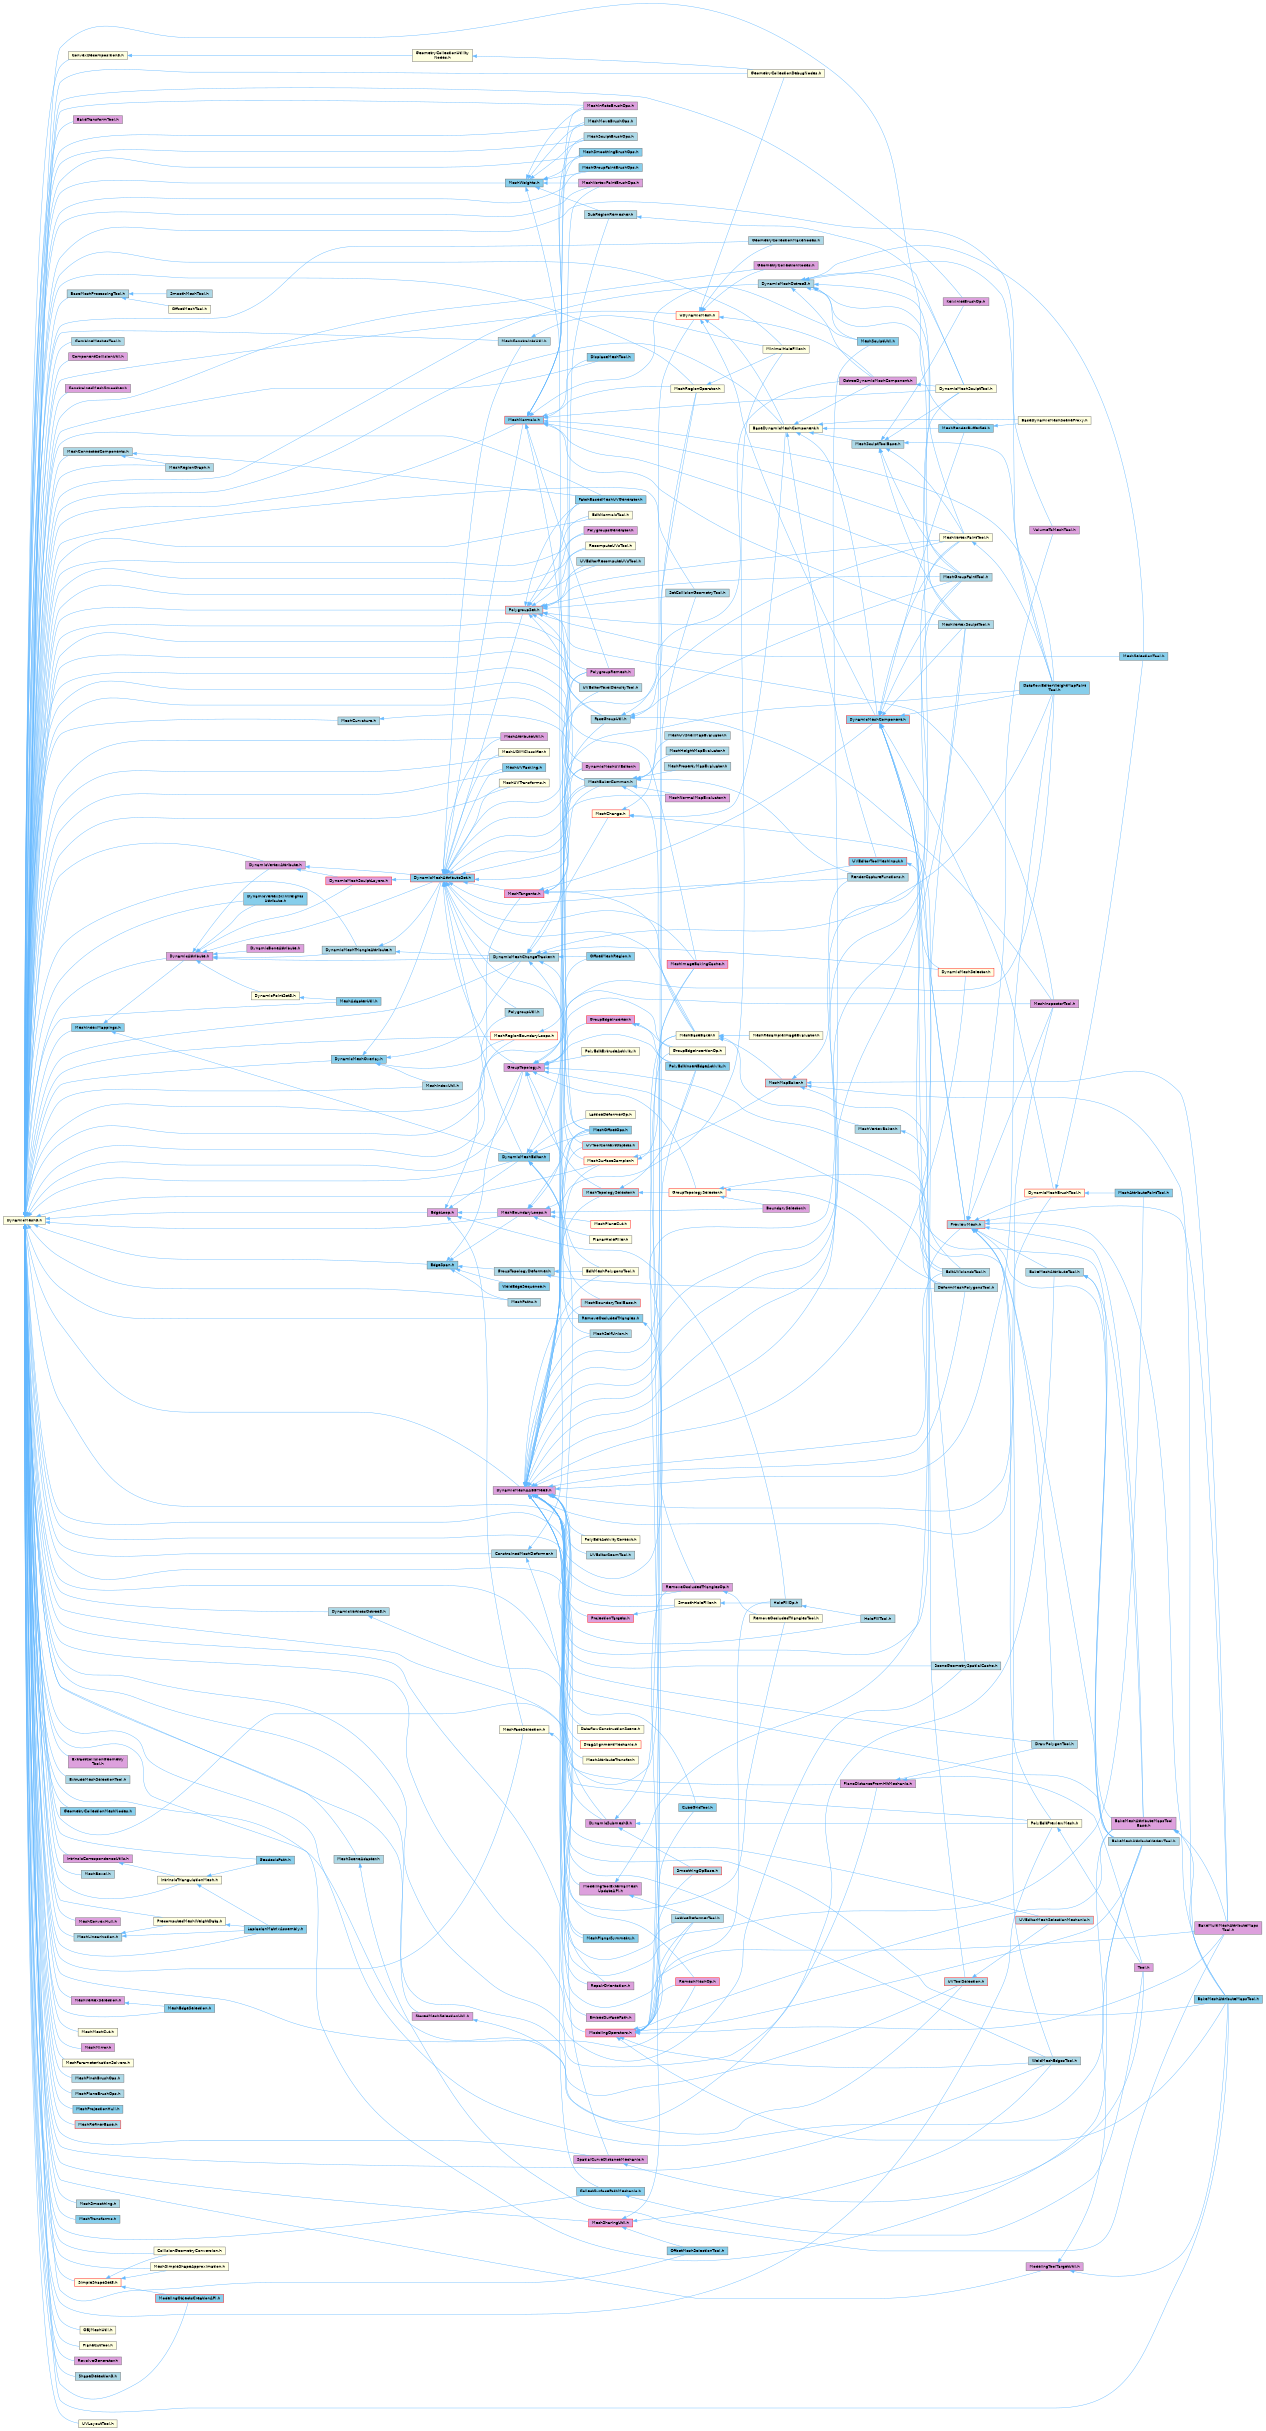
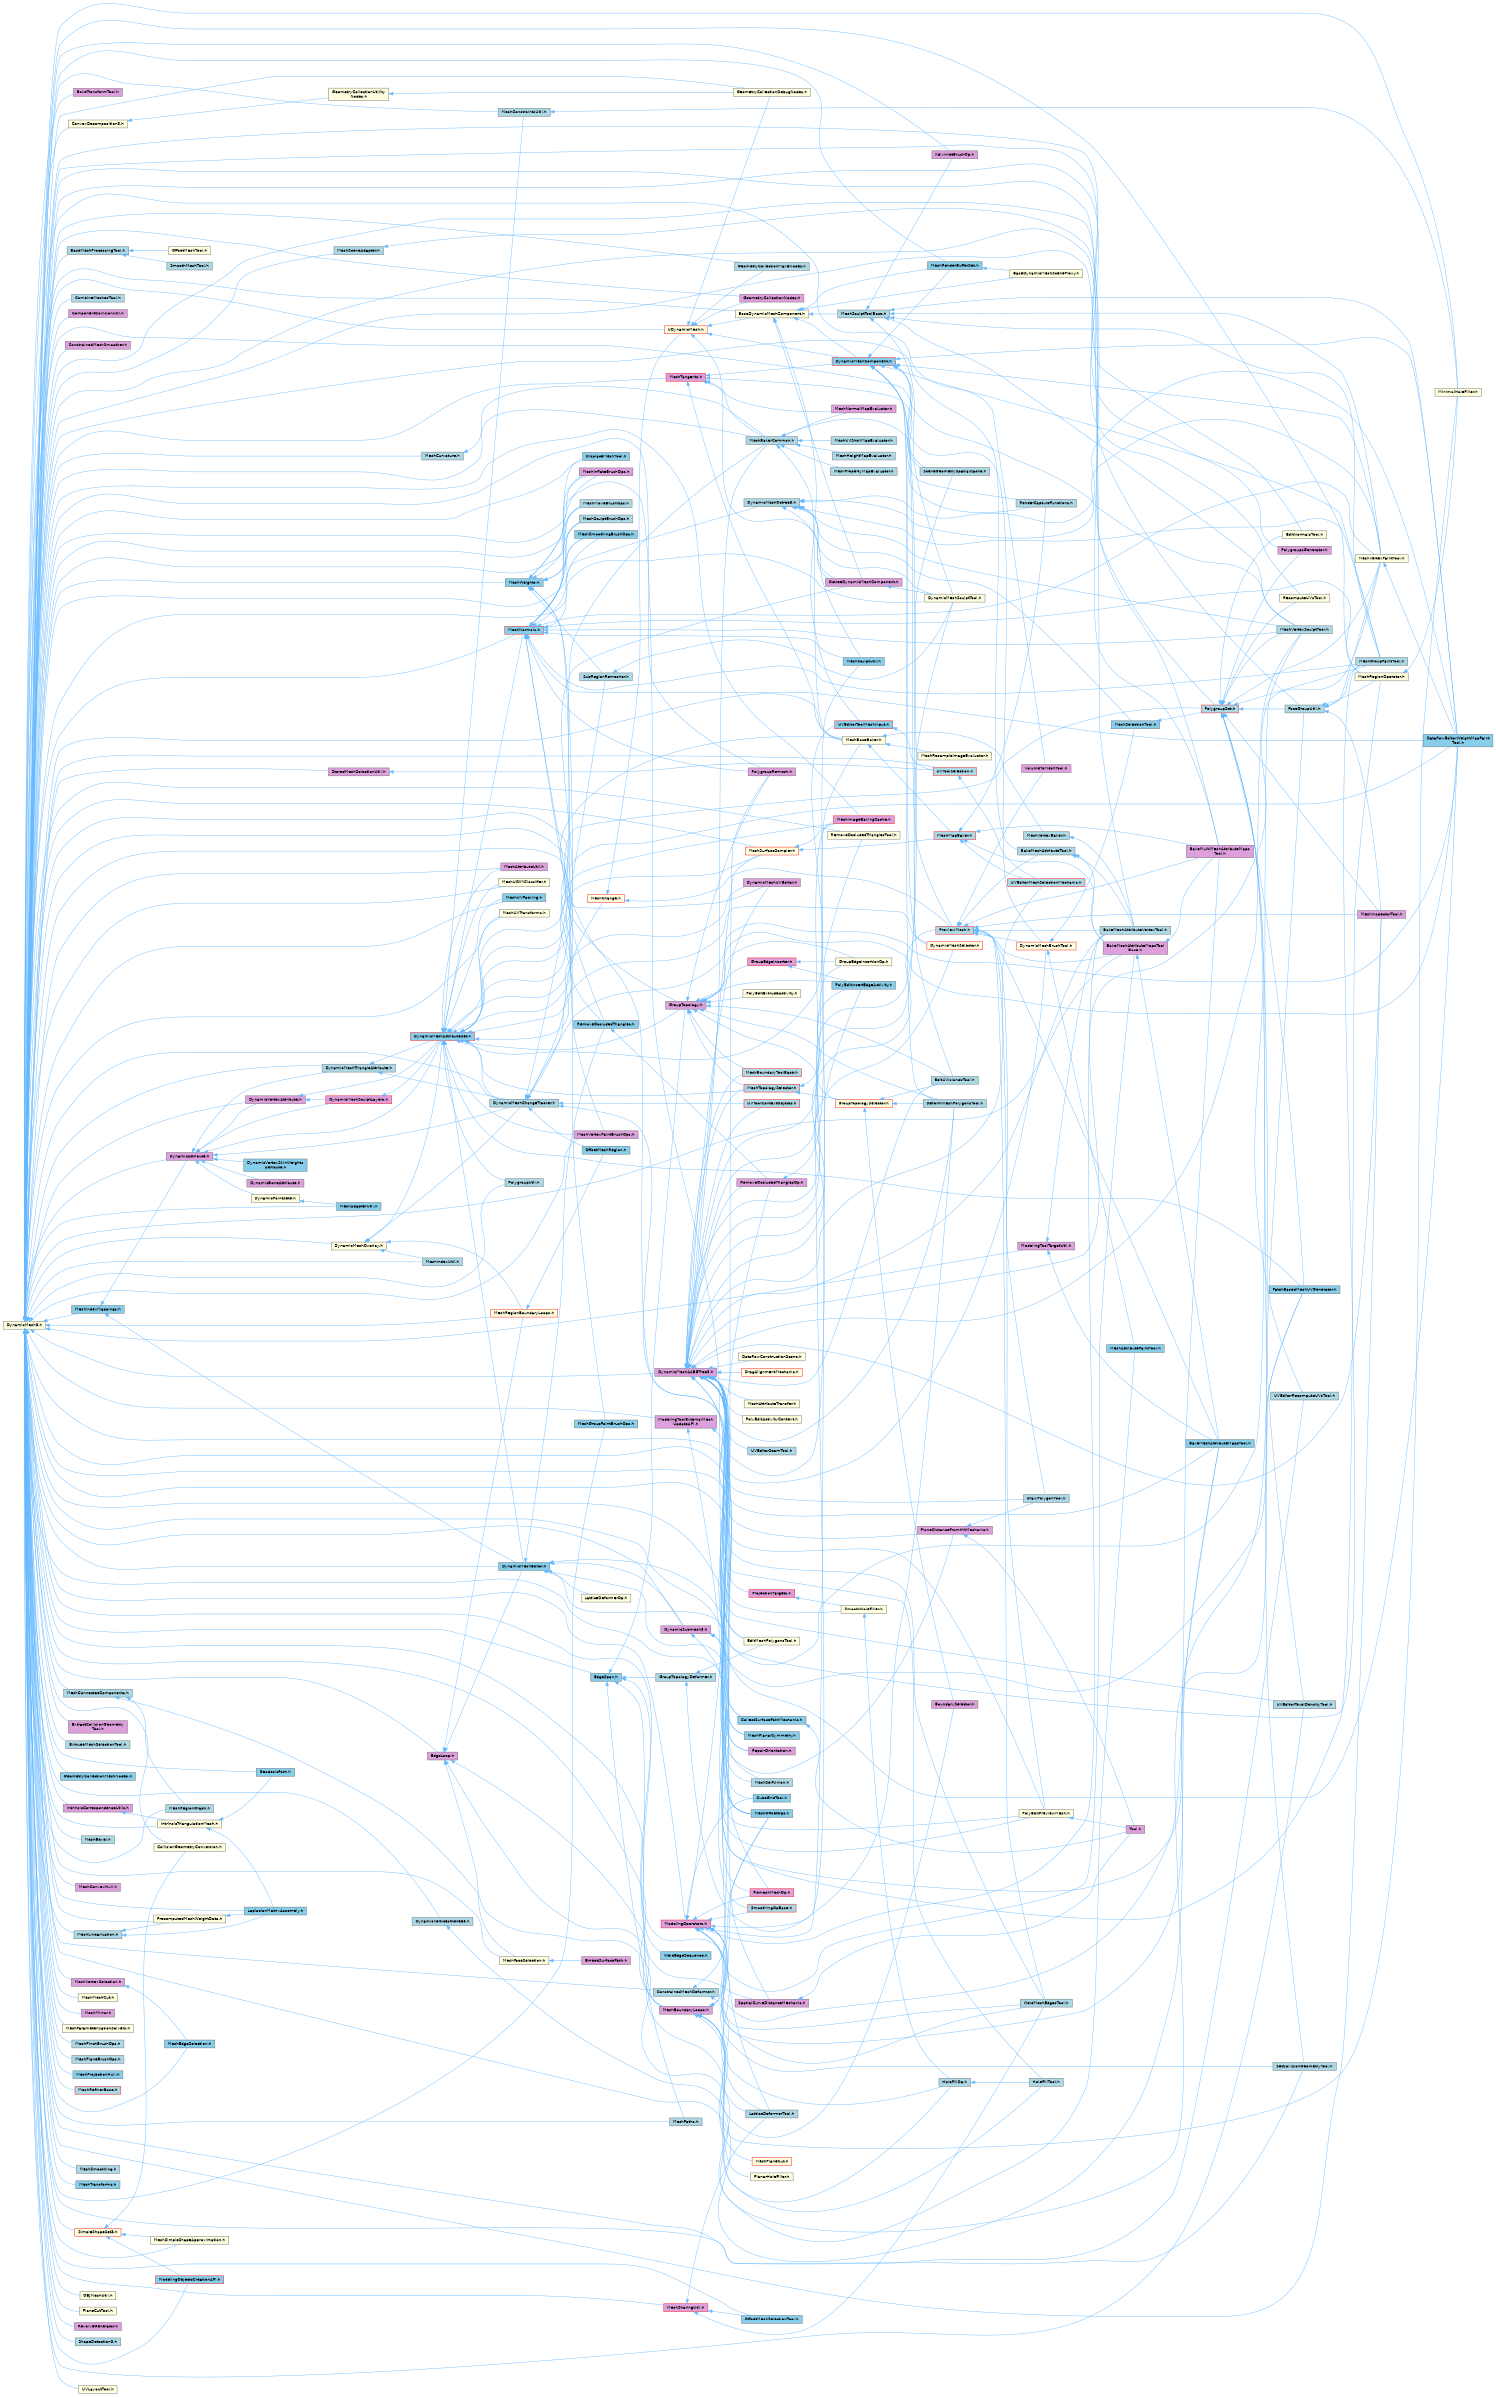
(829, 656) -> (1181, 716)
(763, 671) -> none
none -> (557, 832)
(486, 886) -> (594, 1095)
(53, 994) -> none
(359, 1059) -> (359, 1246)
(1189, 1391) -> (992, 864)
none -> (812, 2211)
